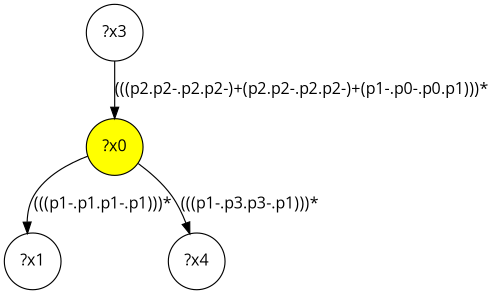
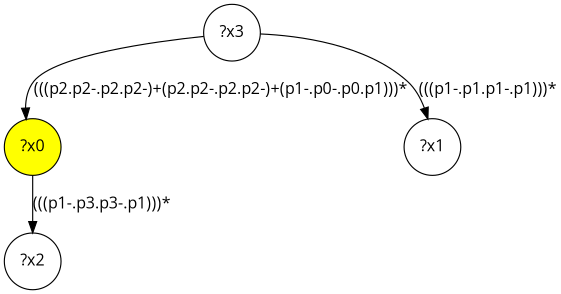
(47, 180) -> (353, 51)
(197, 261) -> (33, 261)
